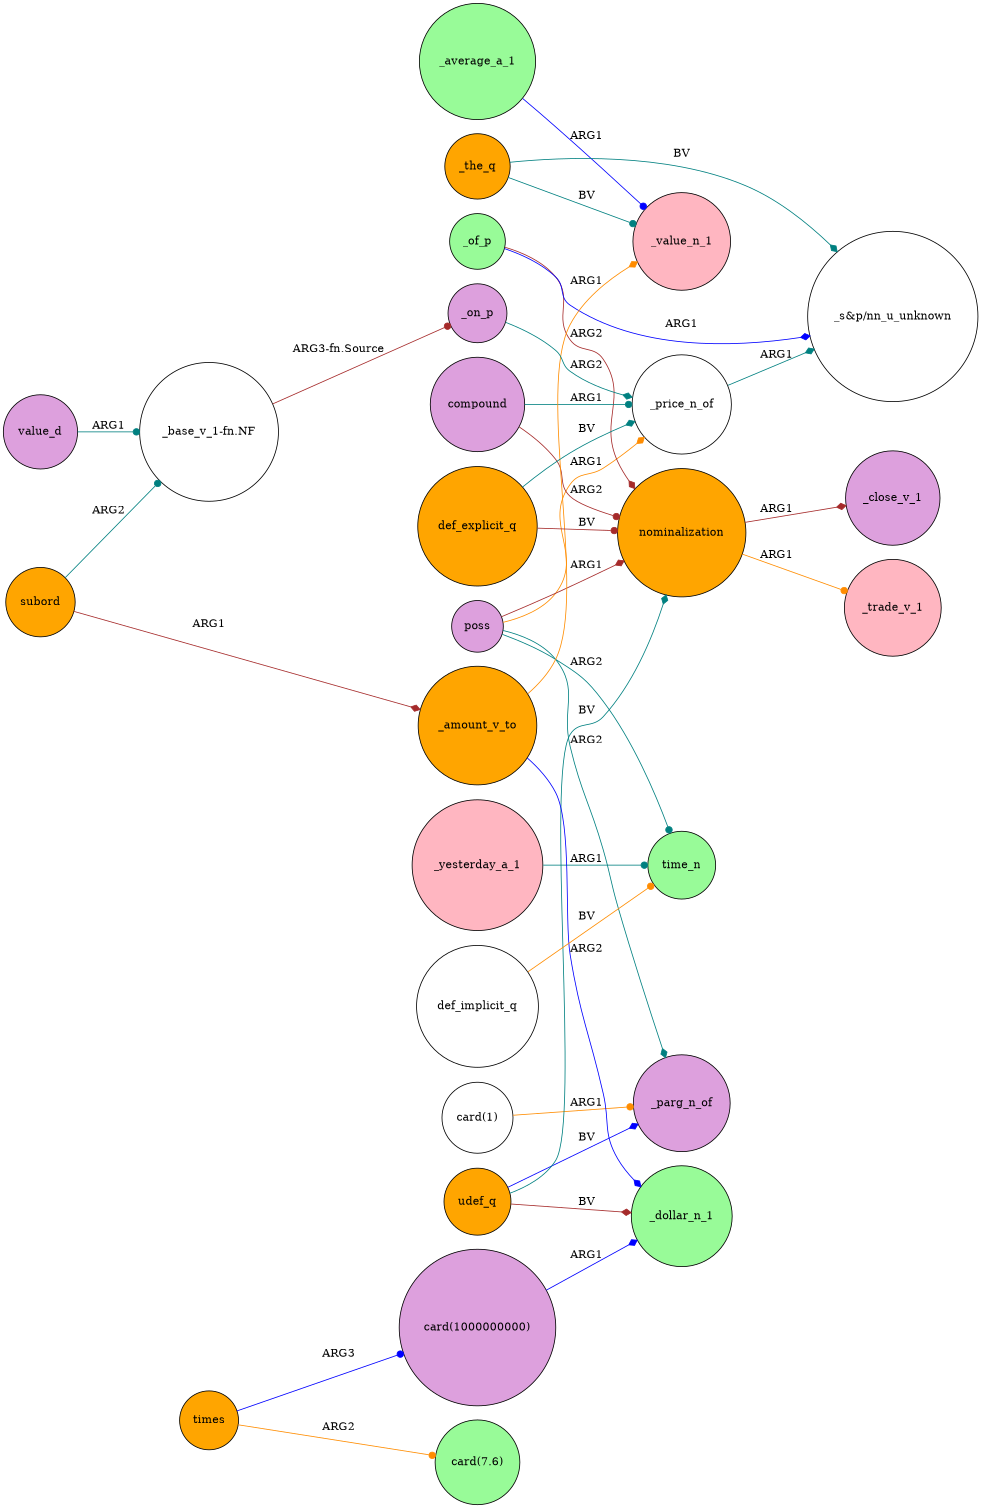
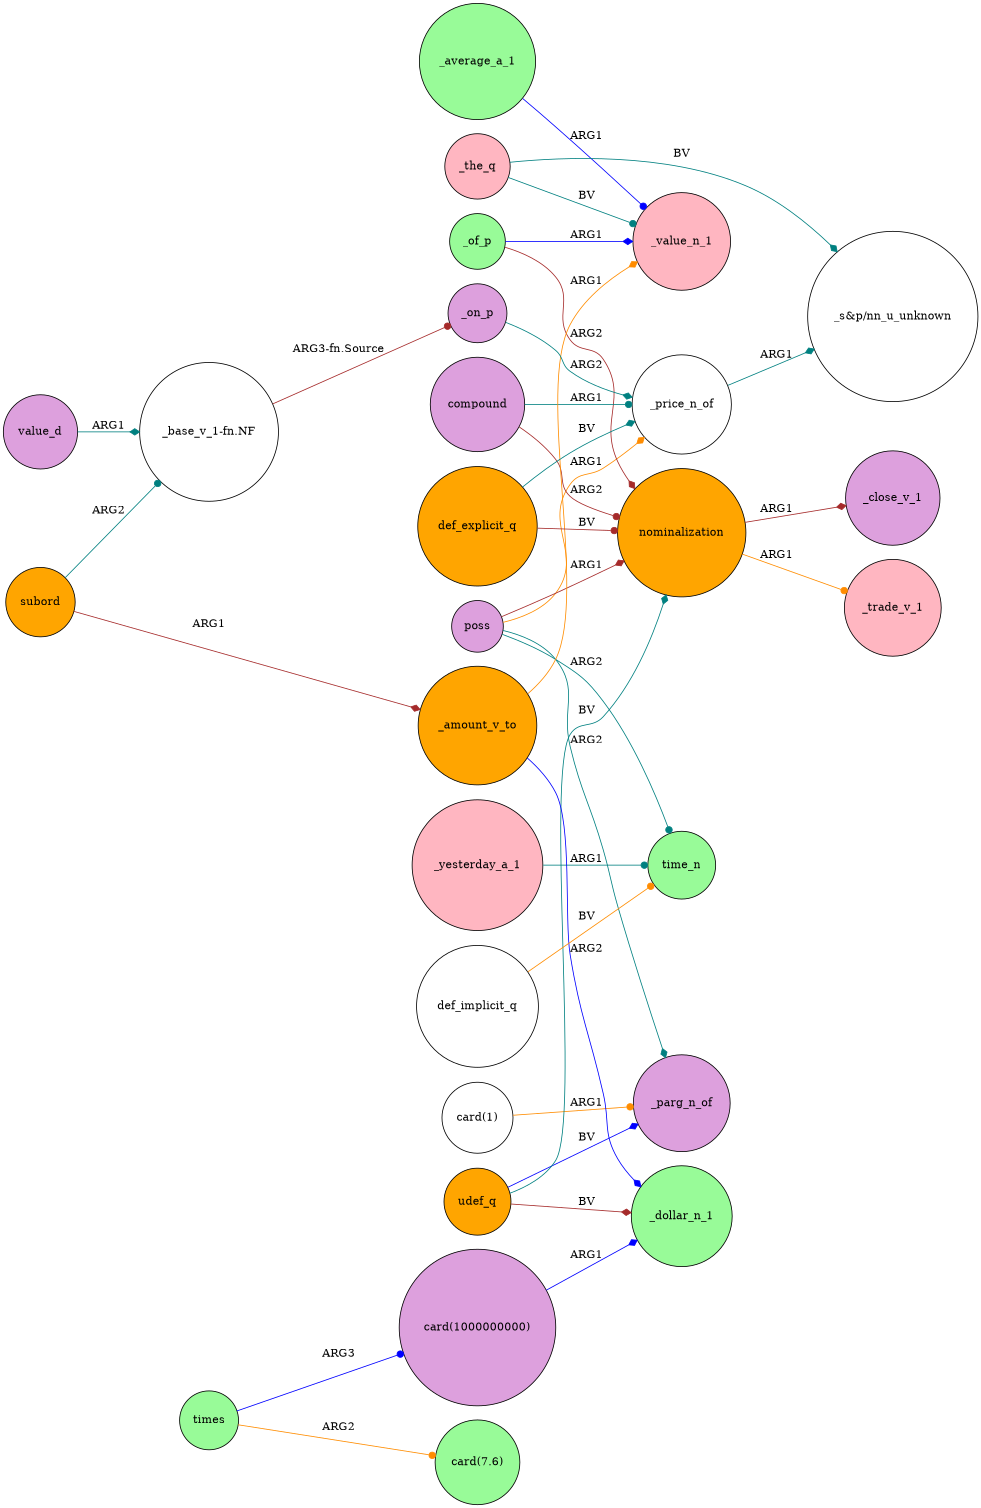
(477, 166) -> (477, 166)
(637, 334) -> (564, 241)
(105, 432) -> (105, 432)
(209, 1420) -> (209, 1420)
